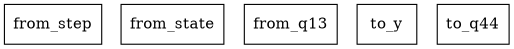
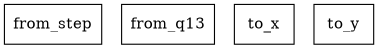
(172, 24) -> none
none -> (264, 24)
(473, 24) -> none
